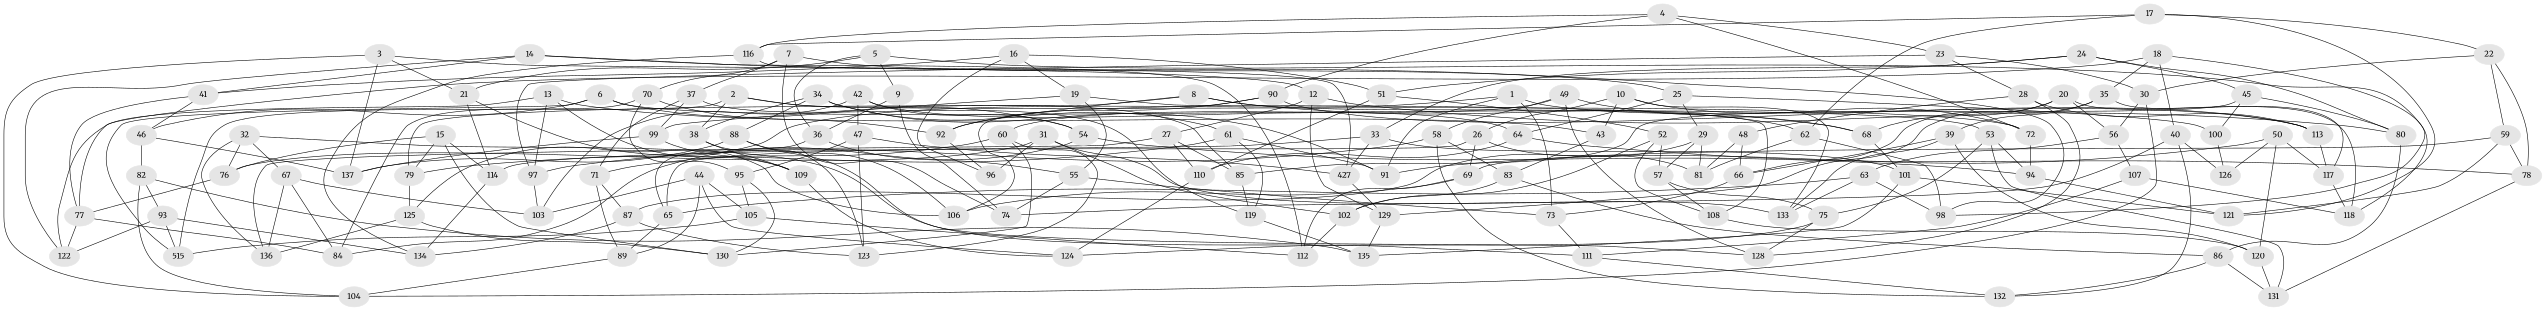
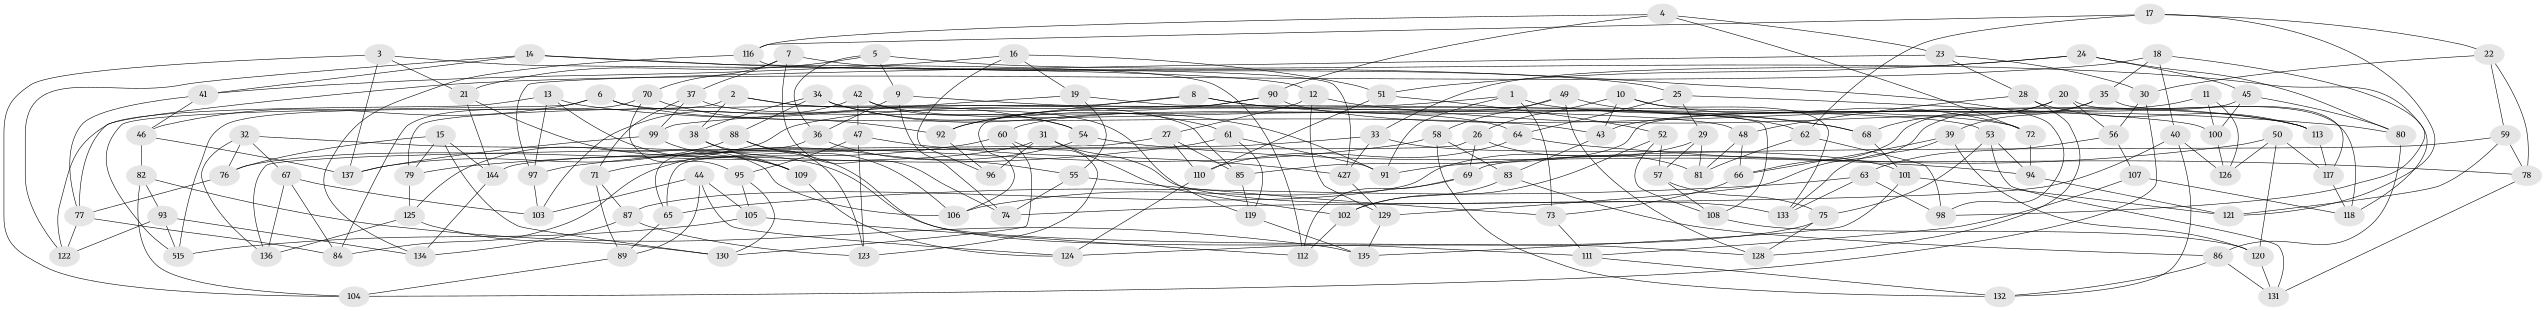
none -> (2206, 95)
none -> (1323, 109)
(493, 176) -> (493, 176)
